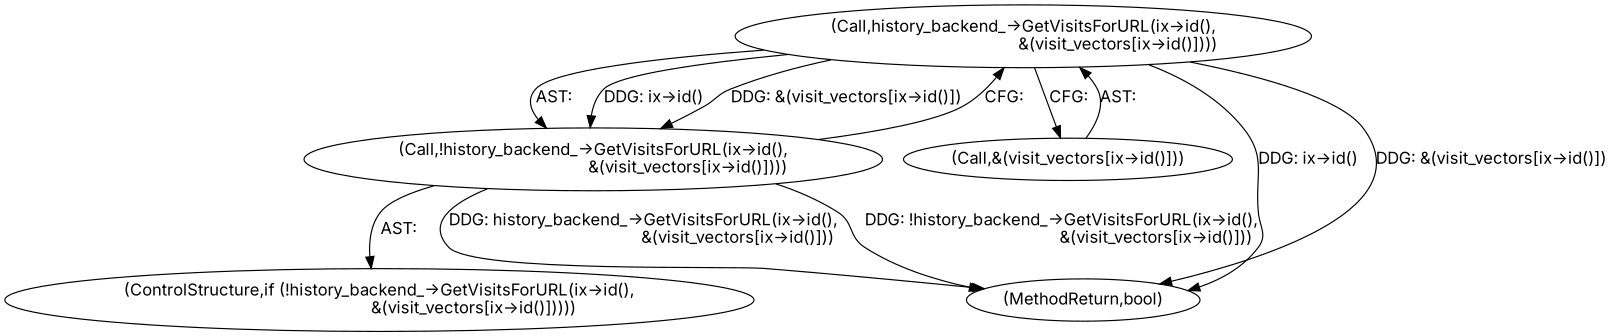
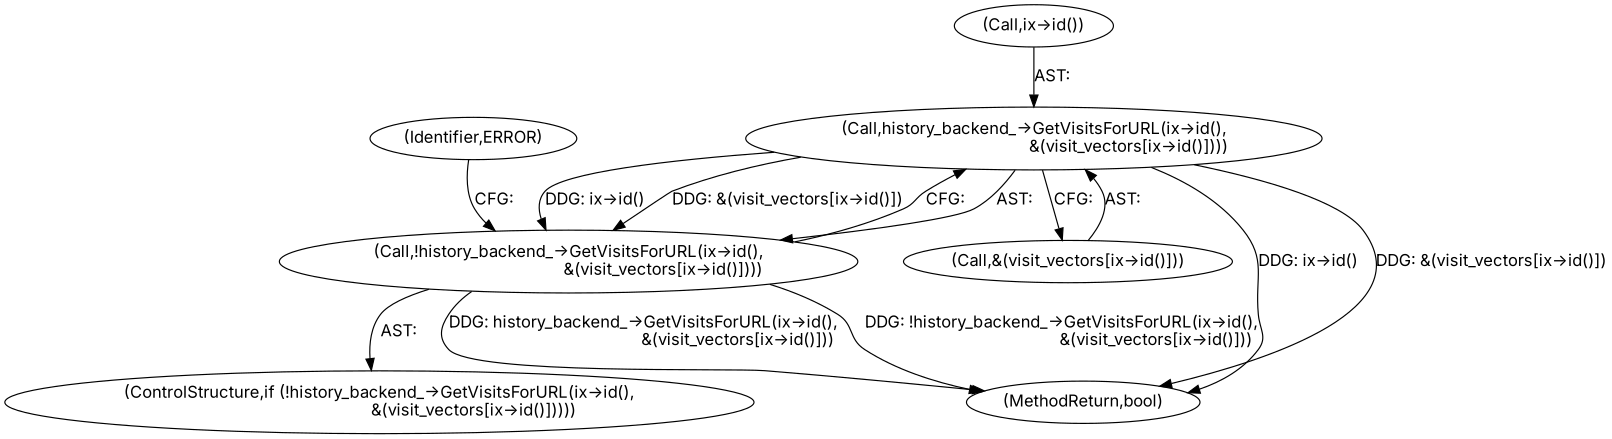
none -> (1034, 26)
none -> (473, 138)
